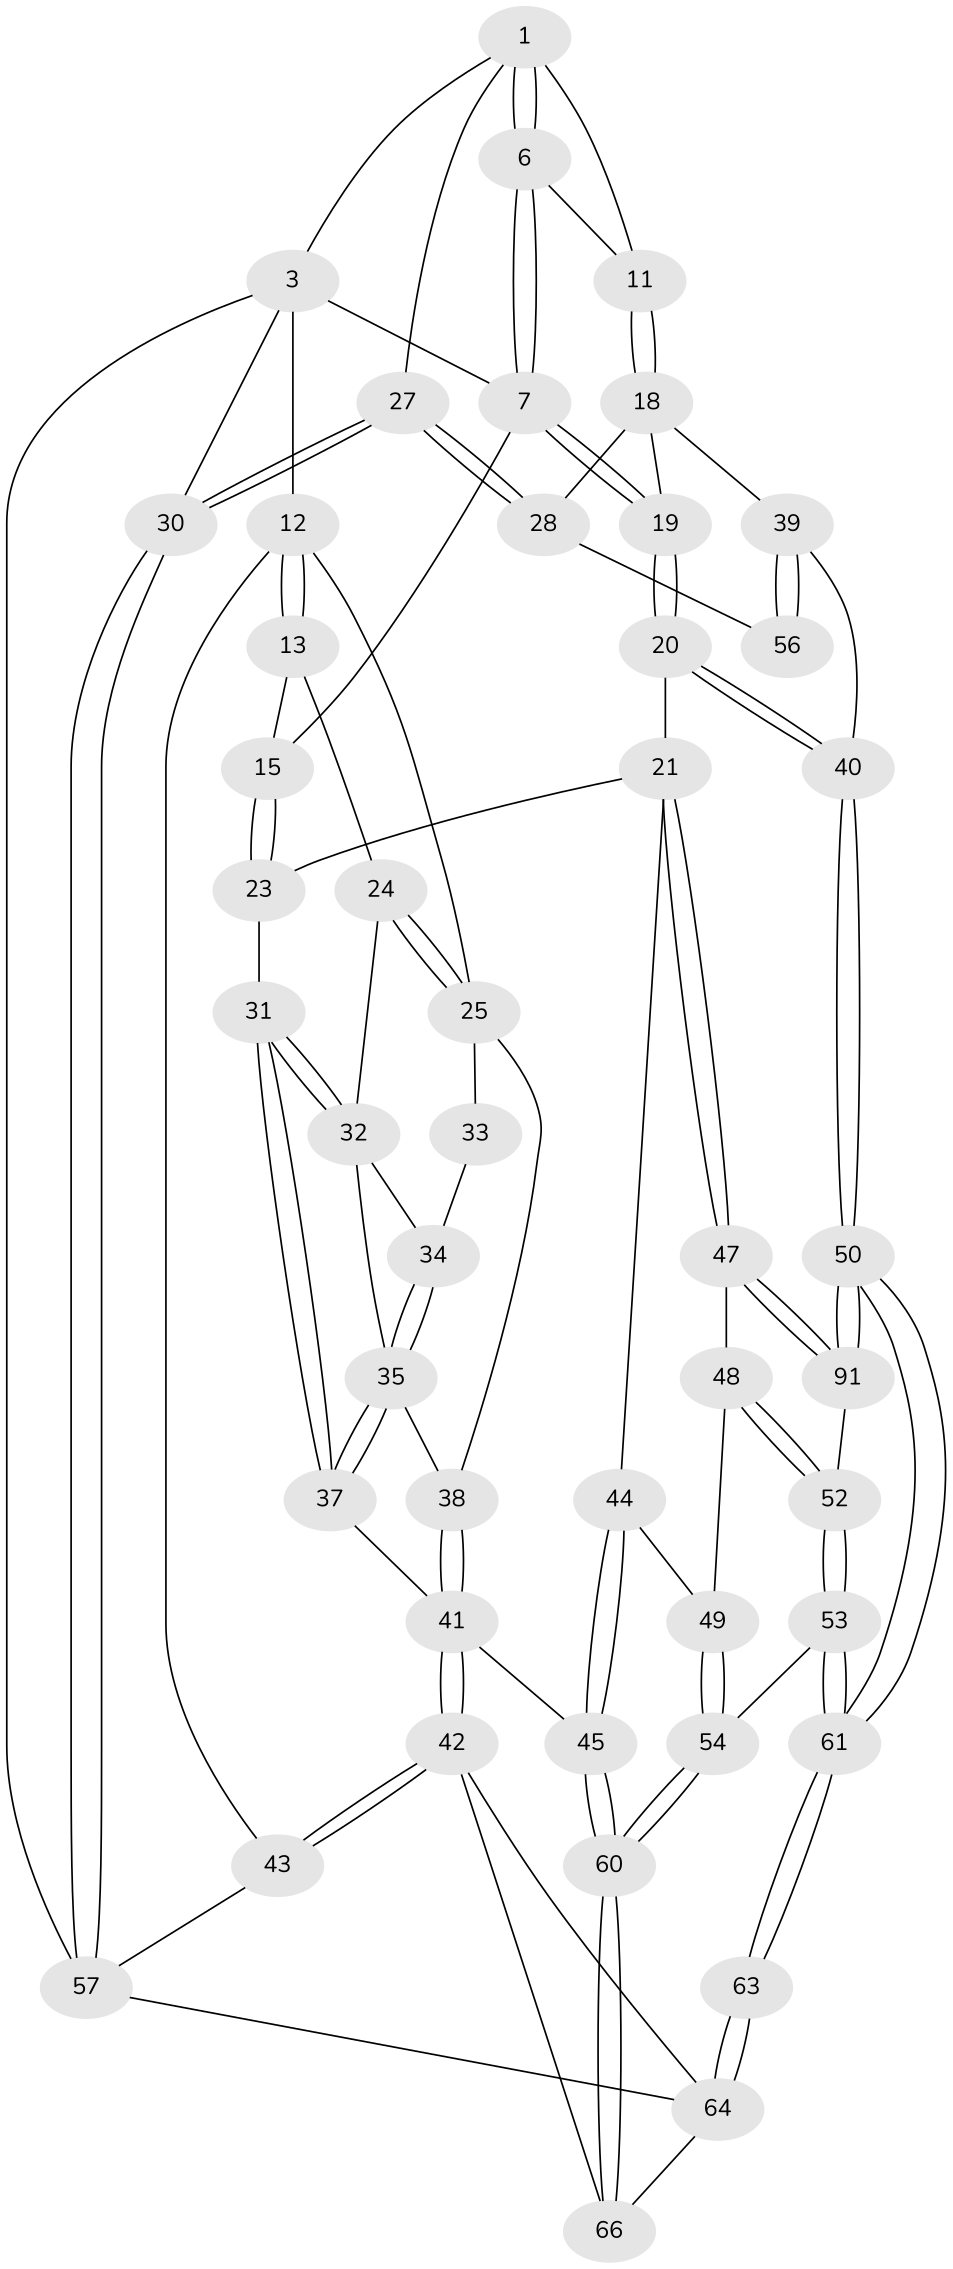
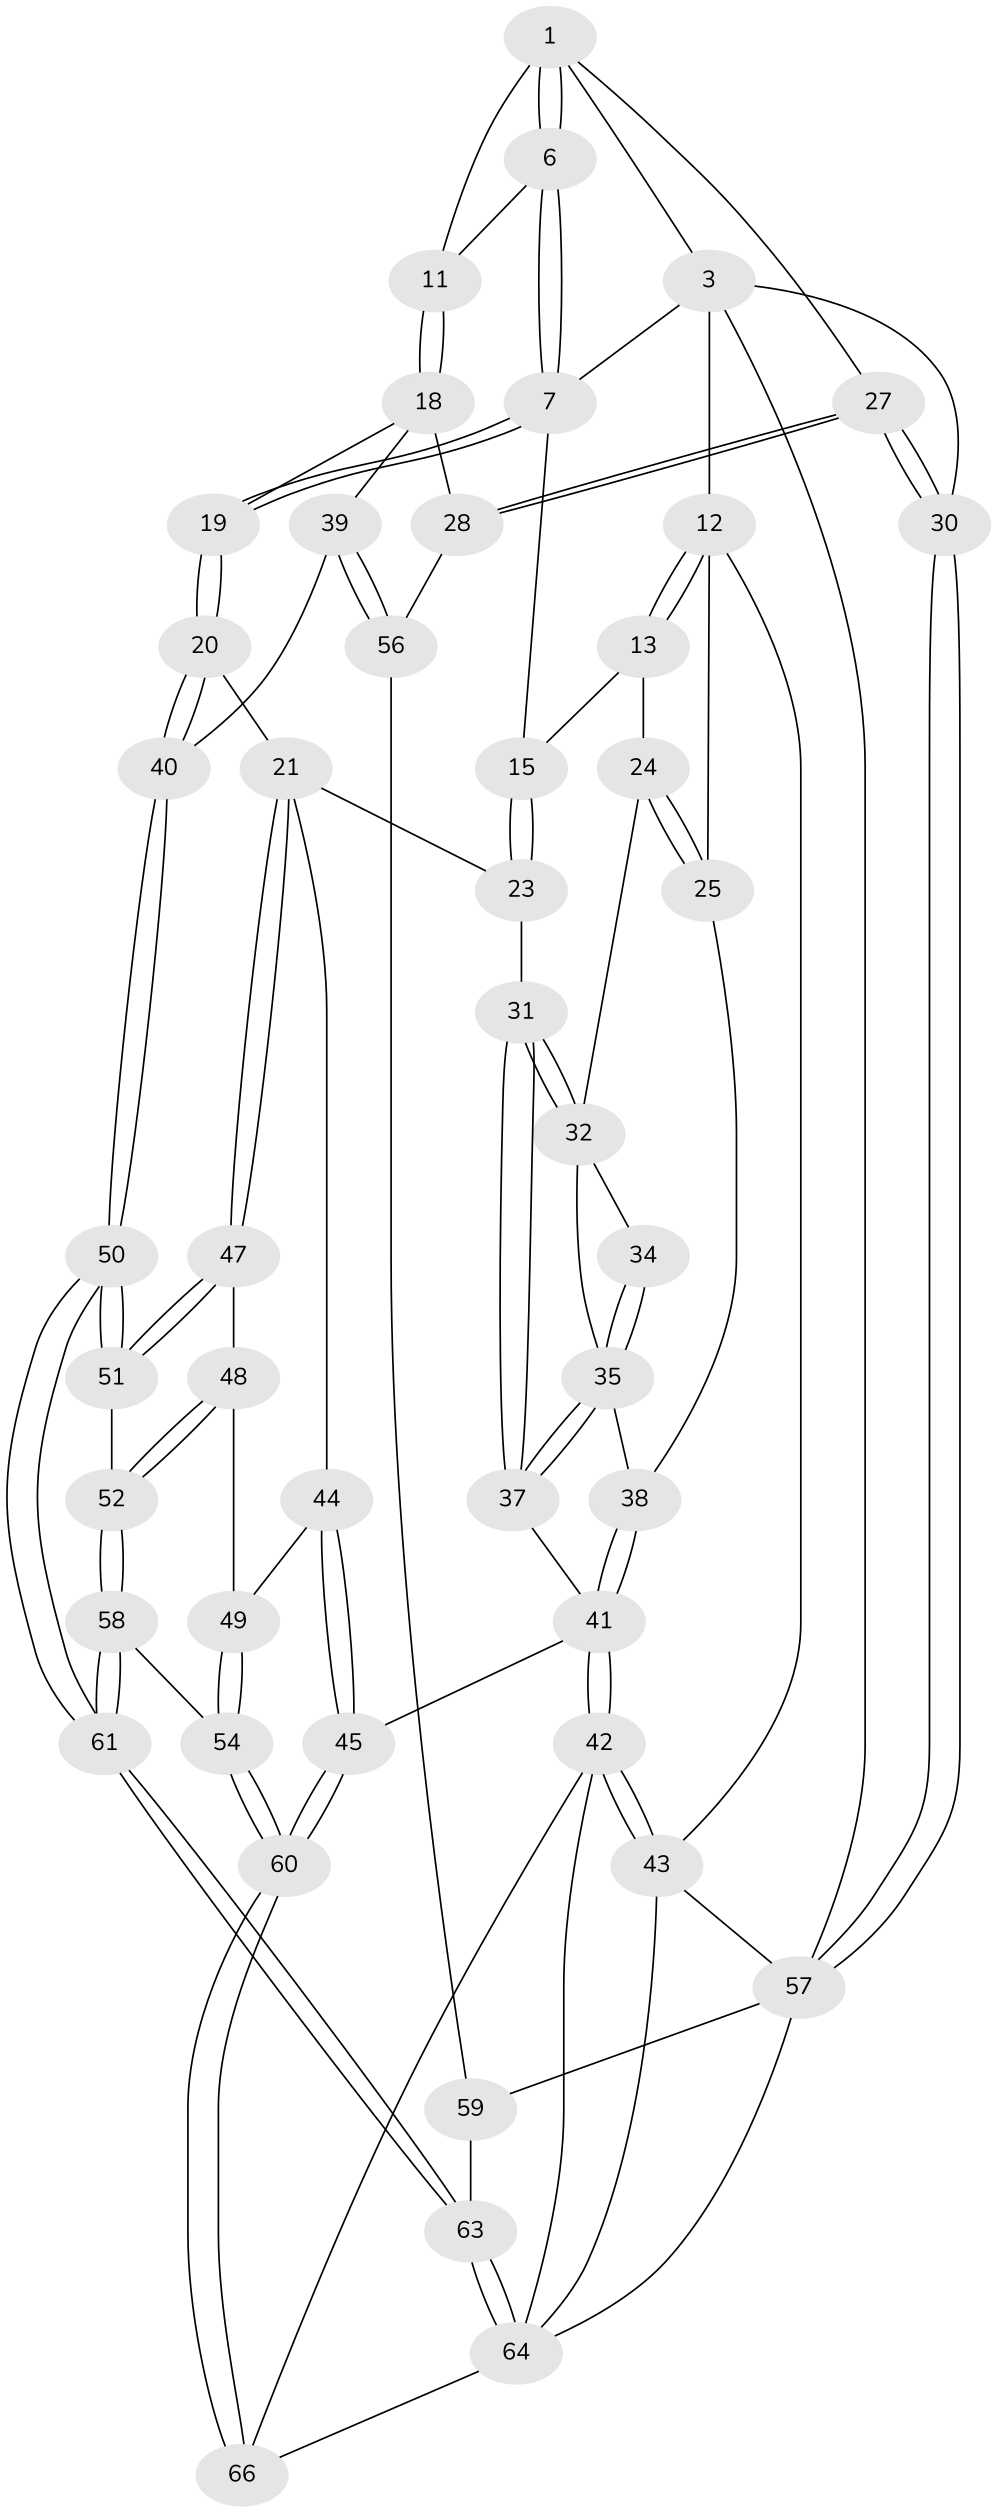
(476, 1134) -> none
(848, 1378) -> (112, 1378)
(835, 1622) -> (112, 1622)
none -> (471, 2110)
none -> (631, 2122)
